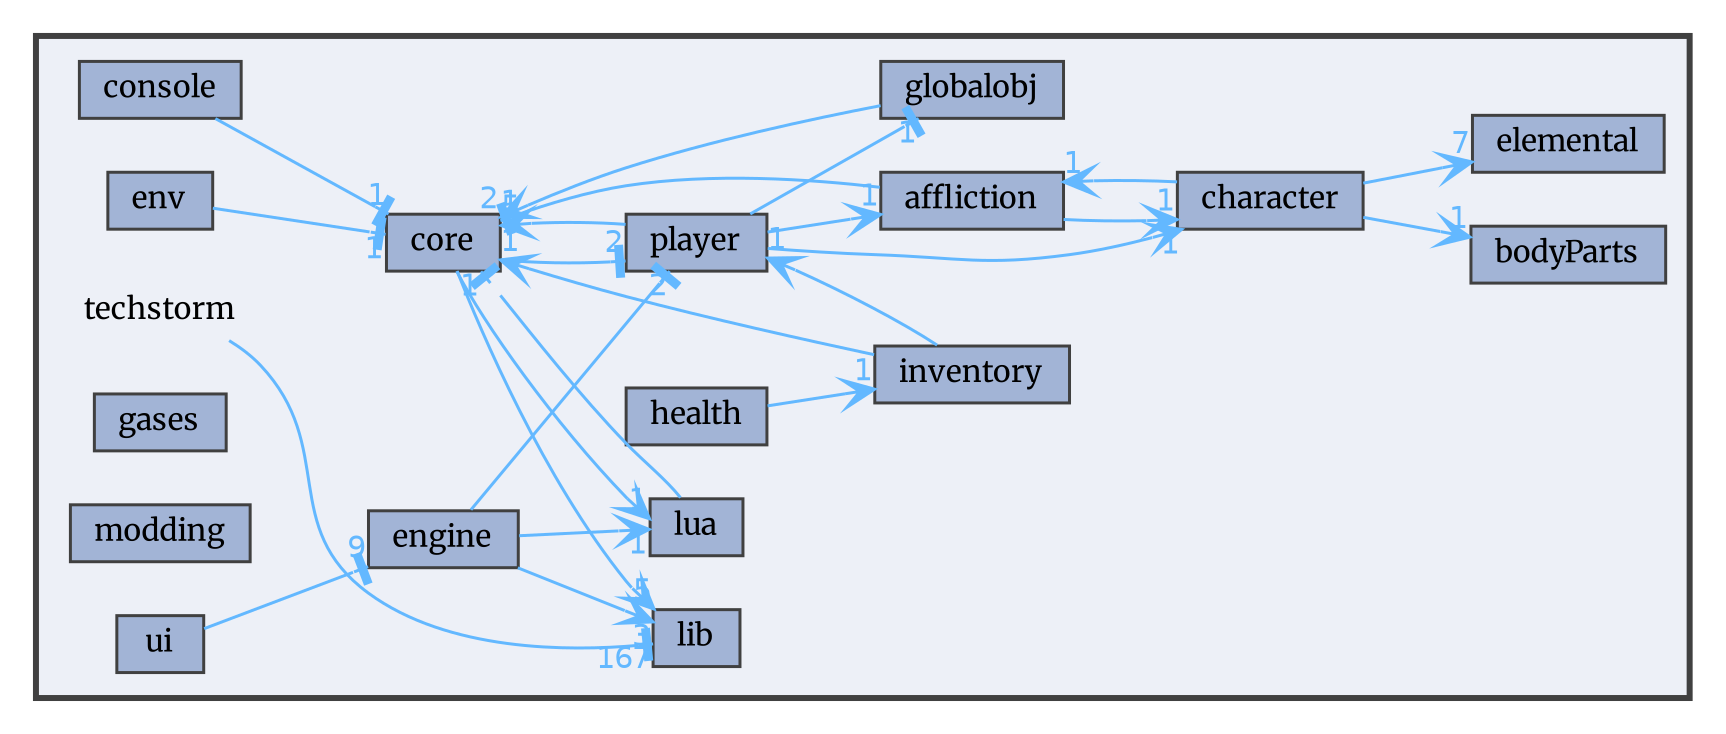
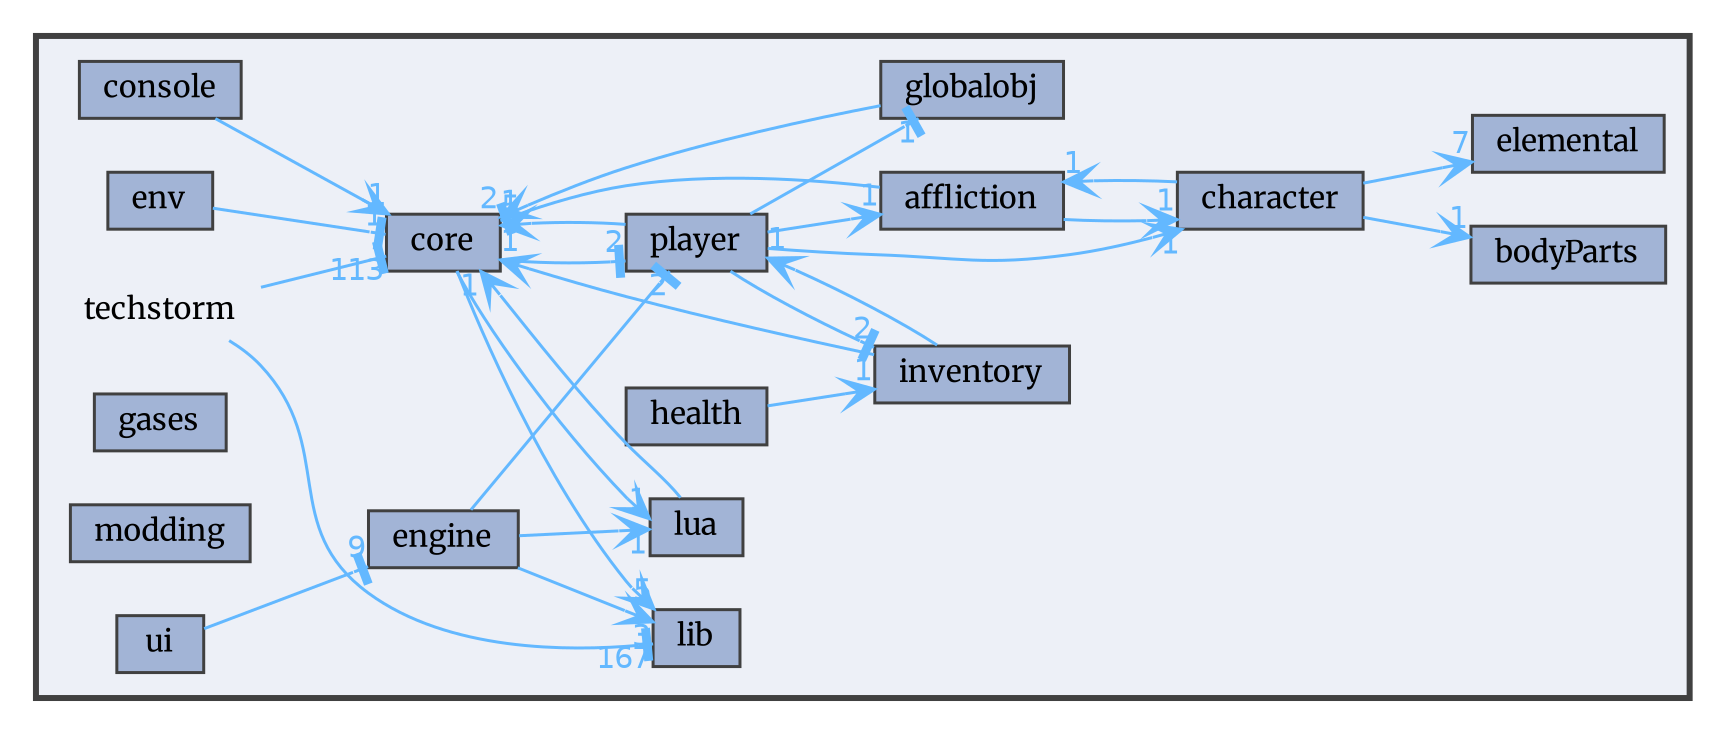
(295, 163) -> (295, 163)
none -> (316, 274)
none -> (794, 308)
(587, 400) -> (587, 400)
